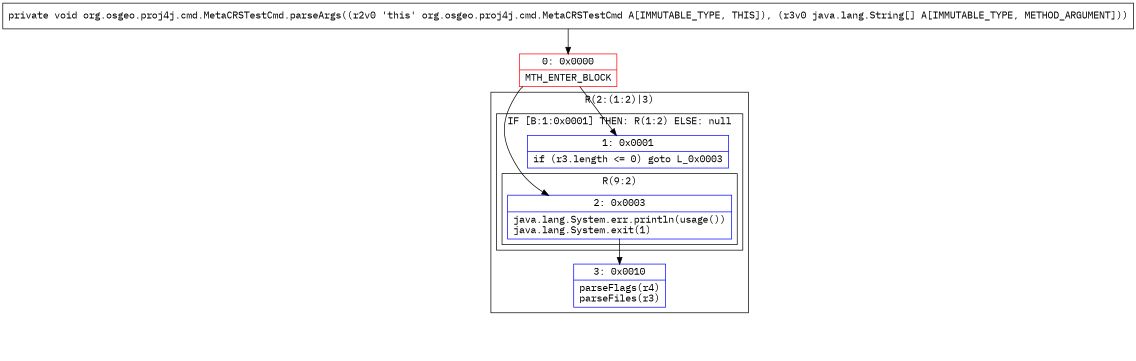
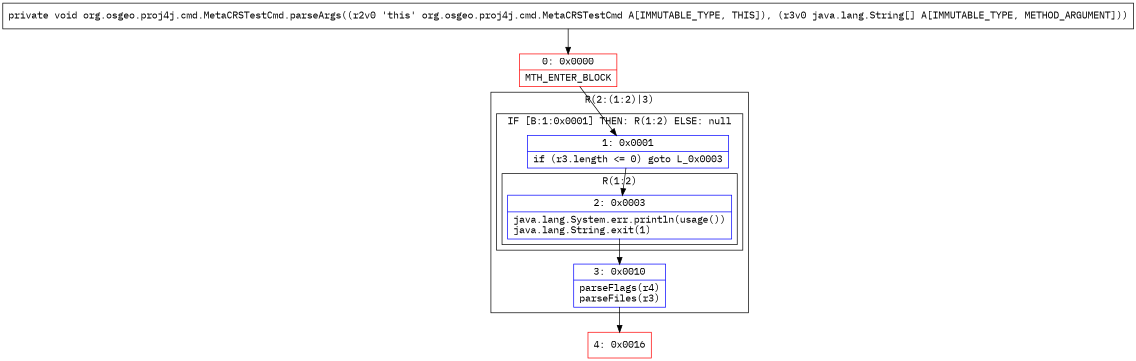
(506, 143) -> (625, 178)
(620, 182) -> (620, 182)
(582, 230) -> (582, 230)
none -> (620, 345)
